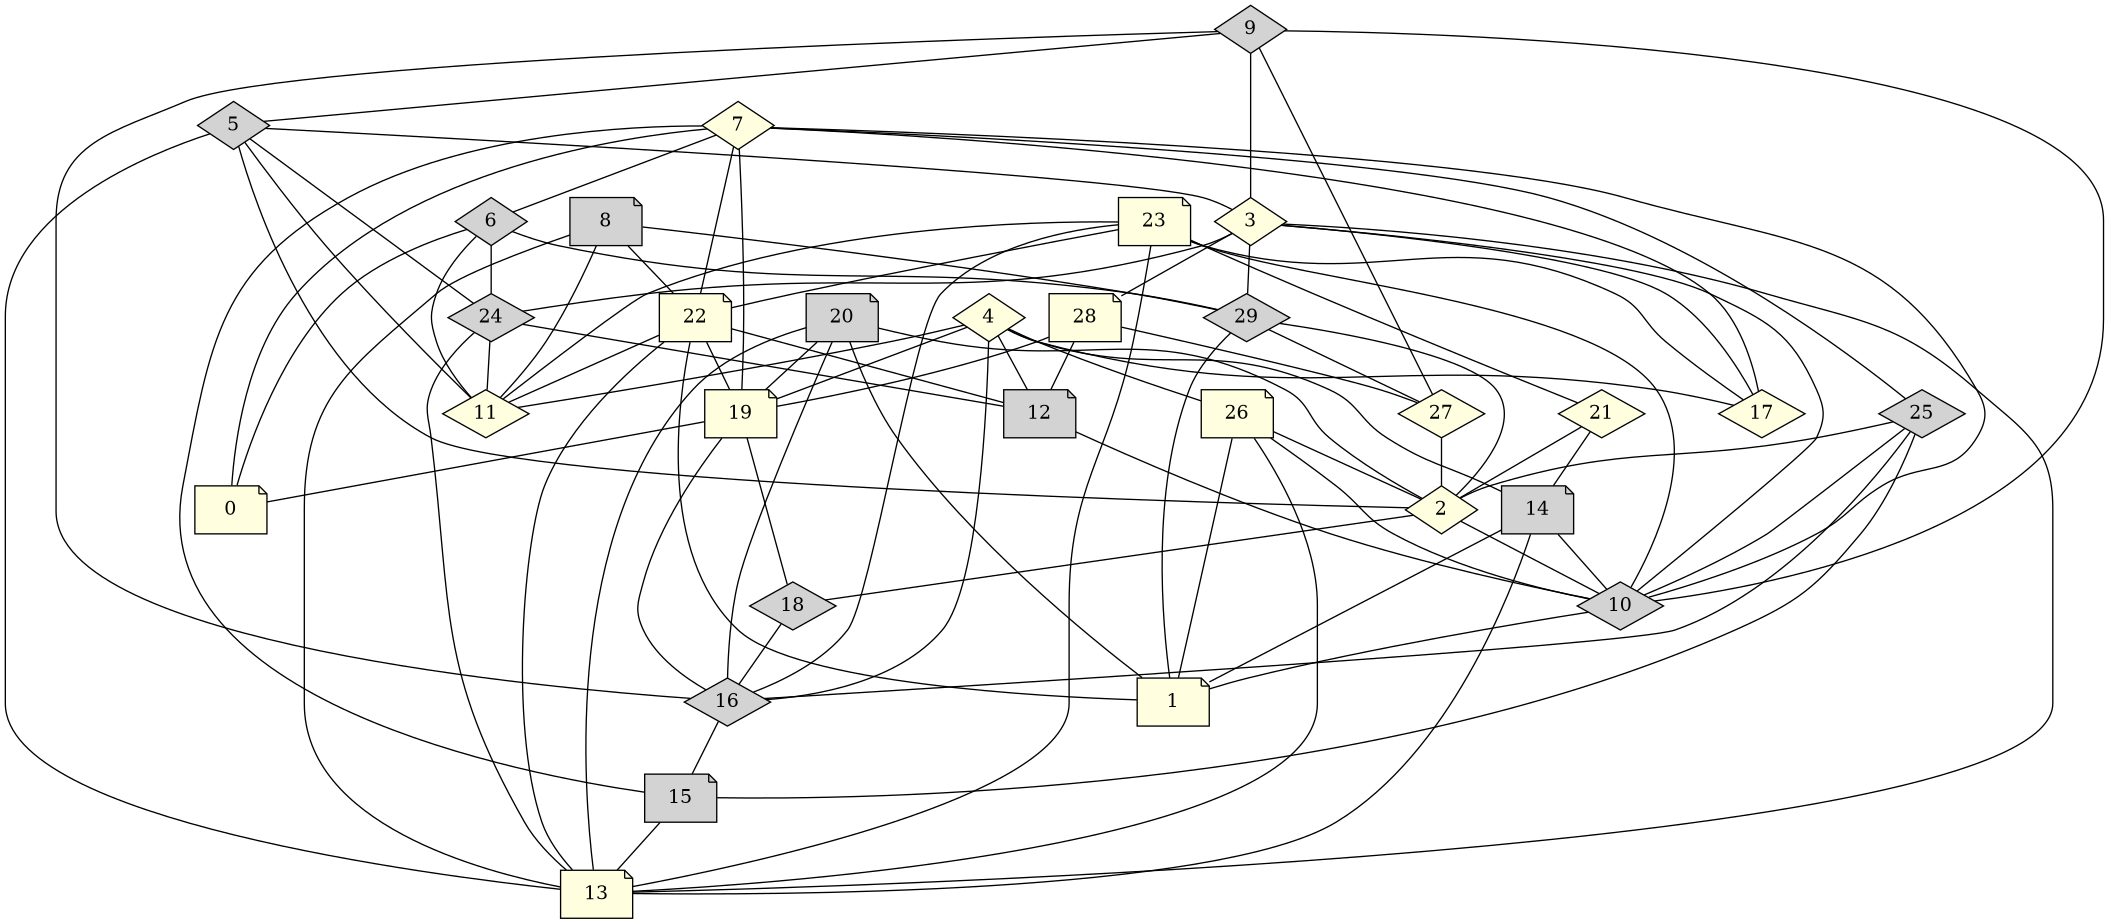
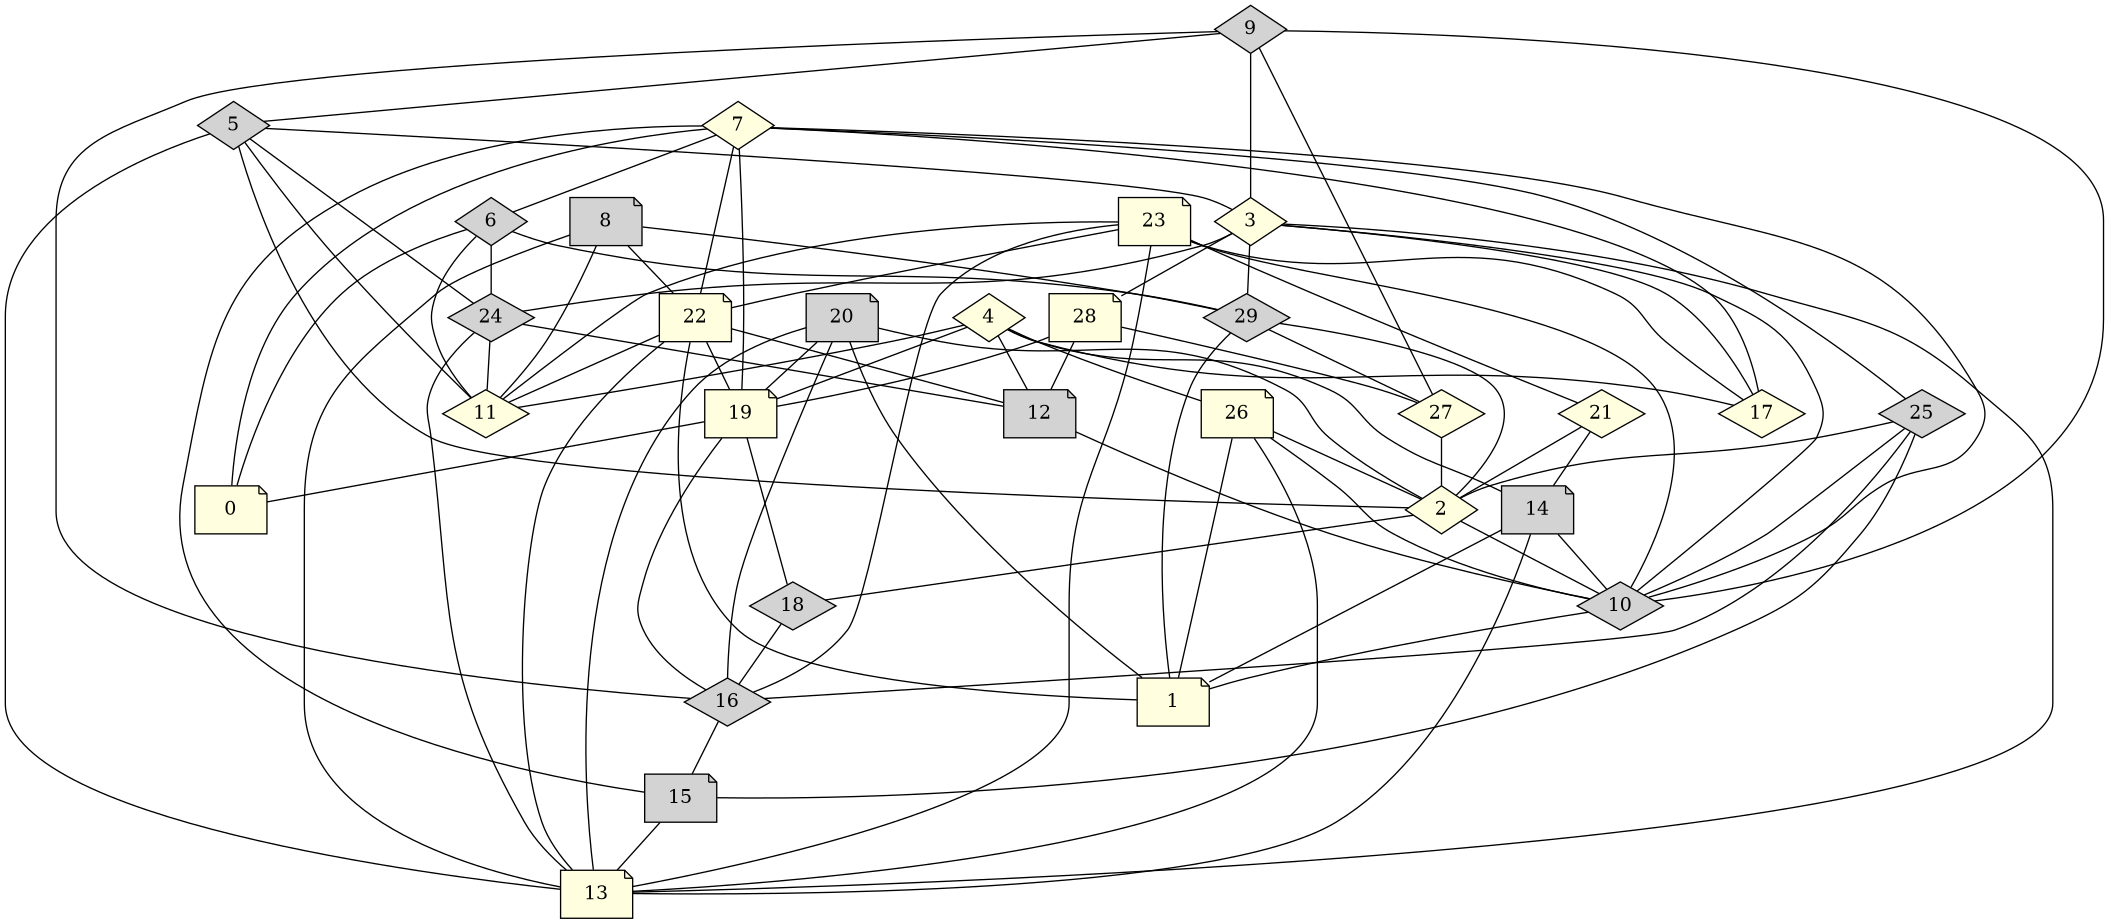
(959, 596) -> none
